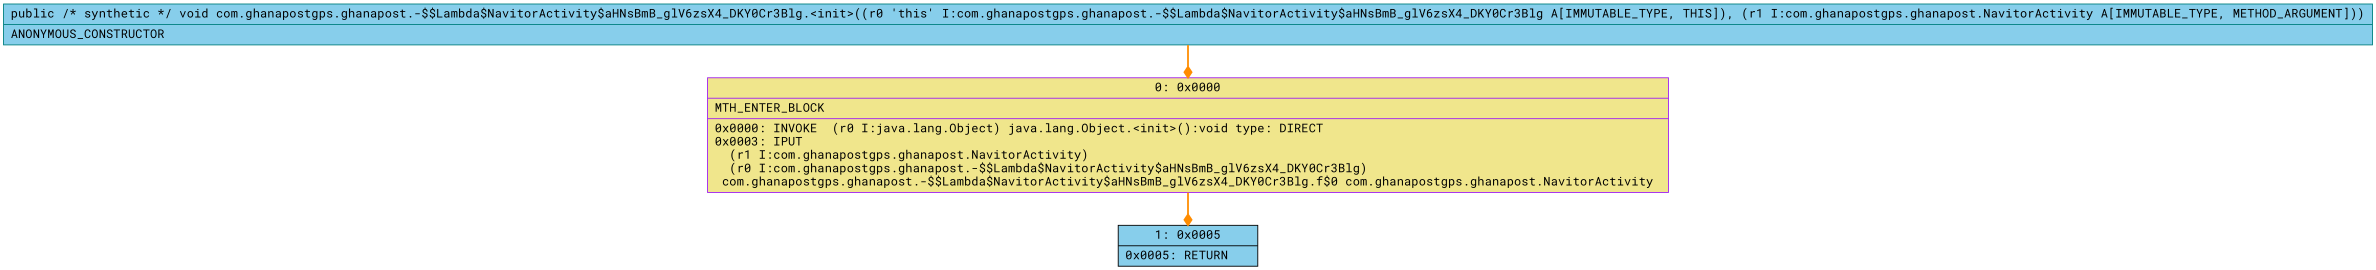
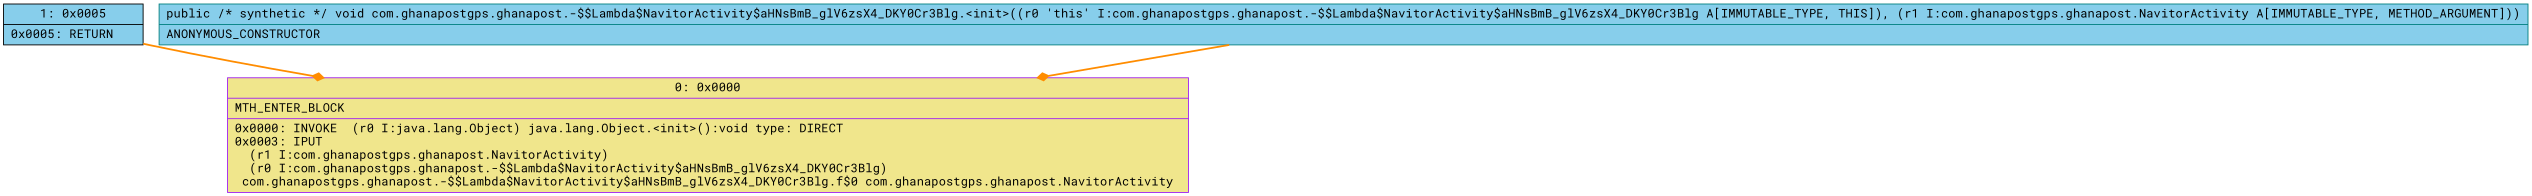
(1188, 204) -> (228, 61)
